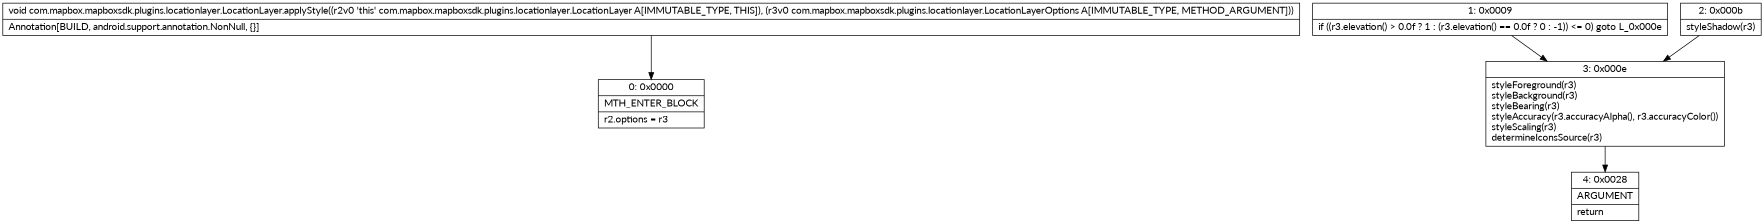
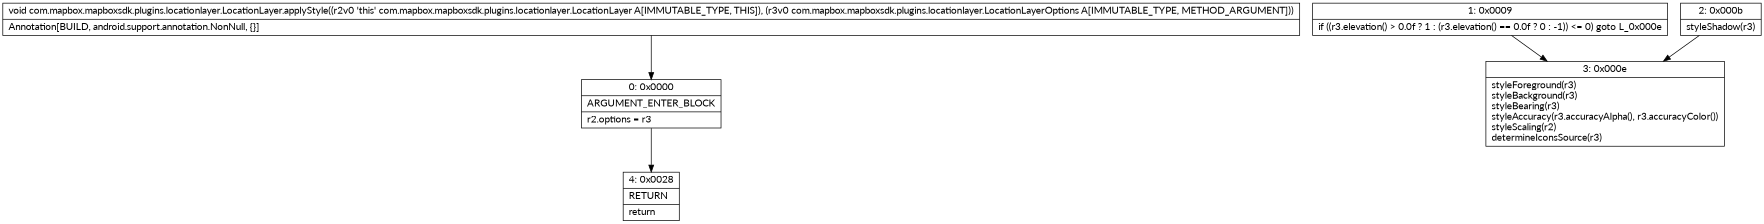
(651, 103) -> (651, 103)
(1524, 127) -> (1524, 127)
(1605, 156) -> (651, 147)
(1605, 196) -> (648, 196)
